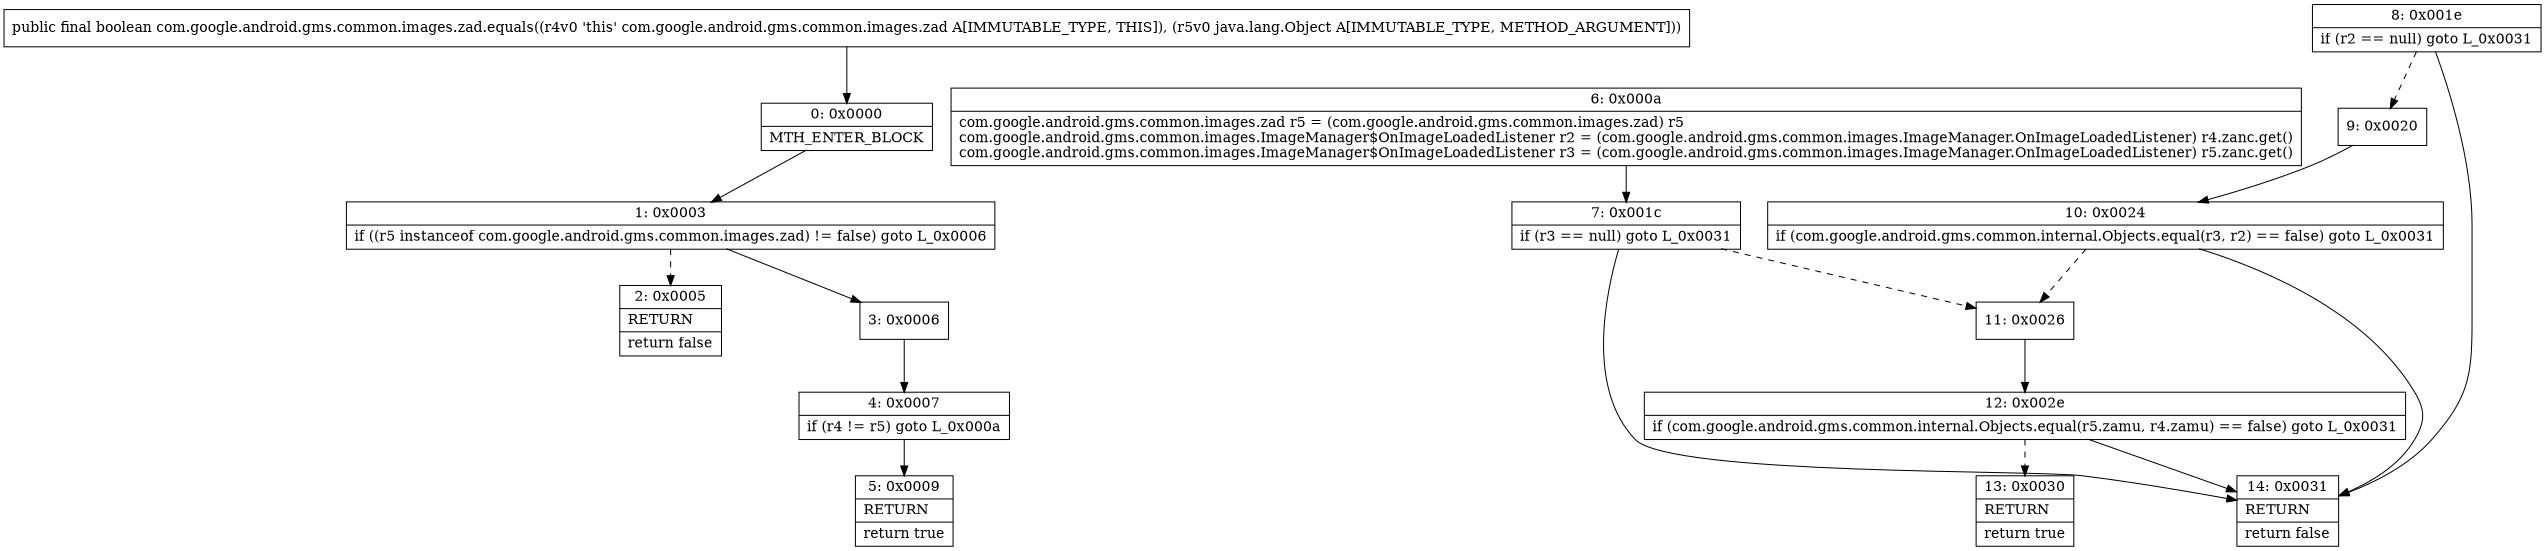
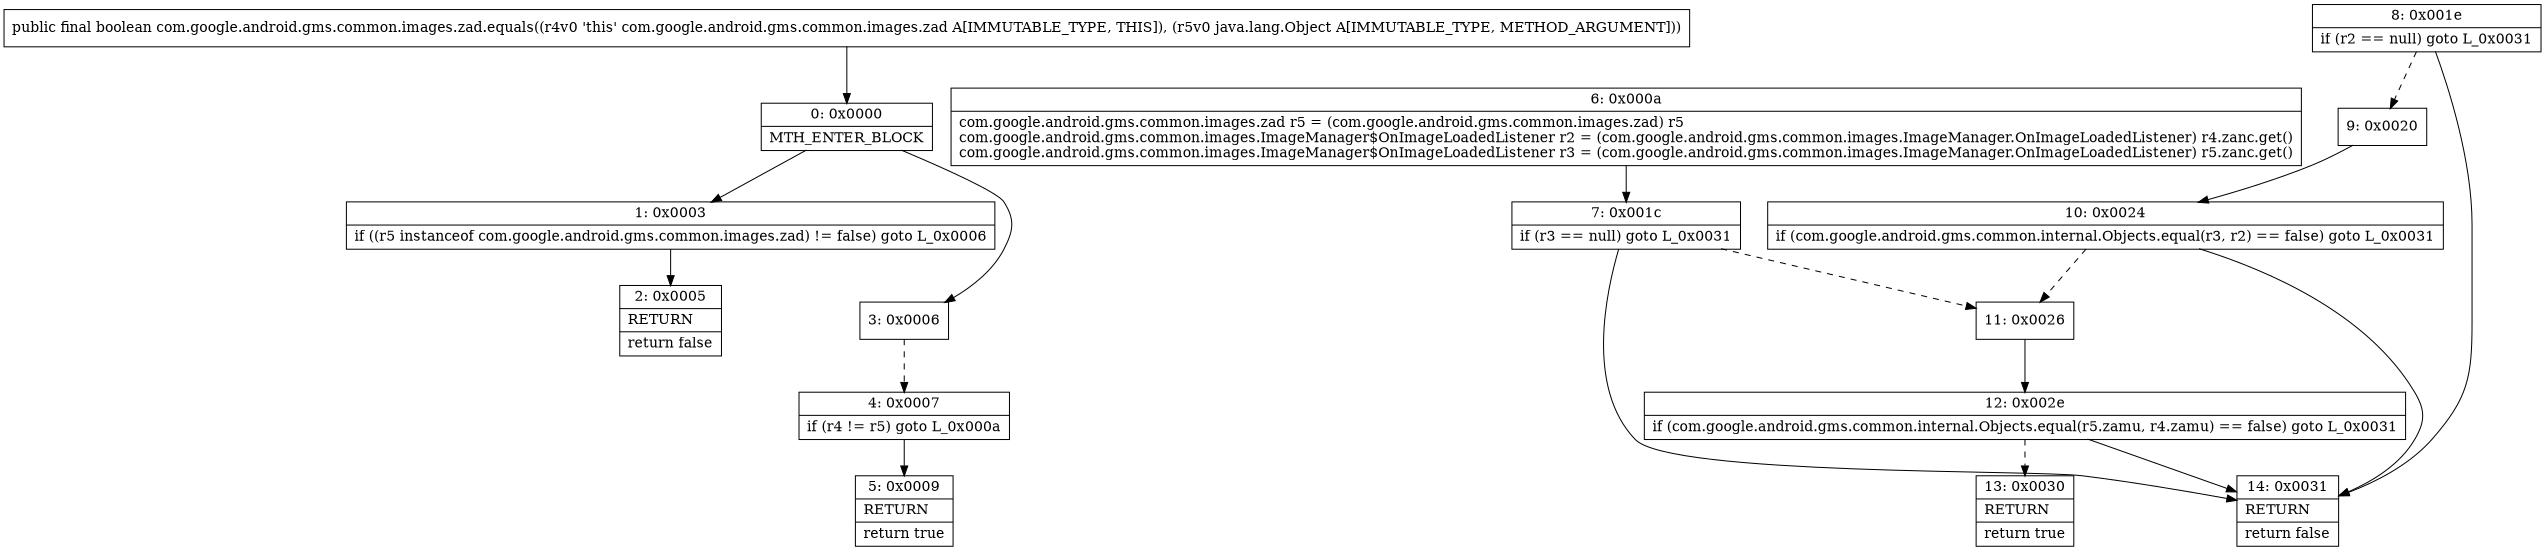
(671, 262) -> (671, 262)
(789, 274) -> (1005, 204)
(904, 361) -> (904, 361)
